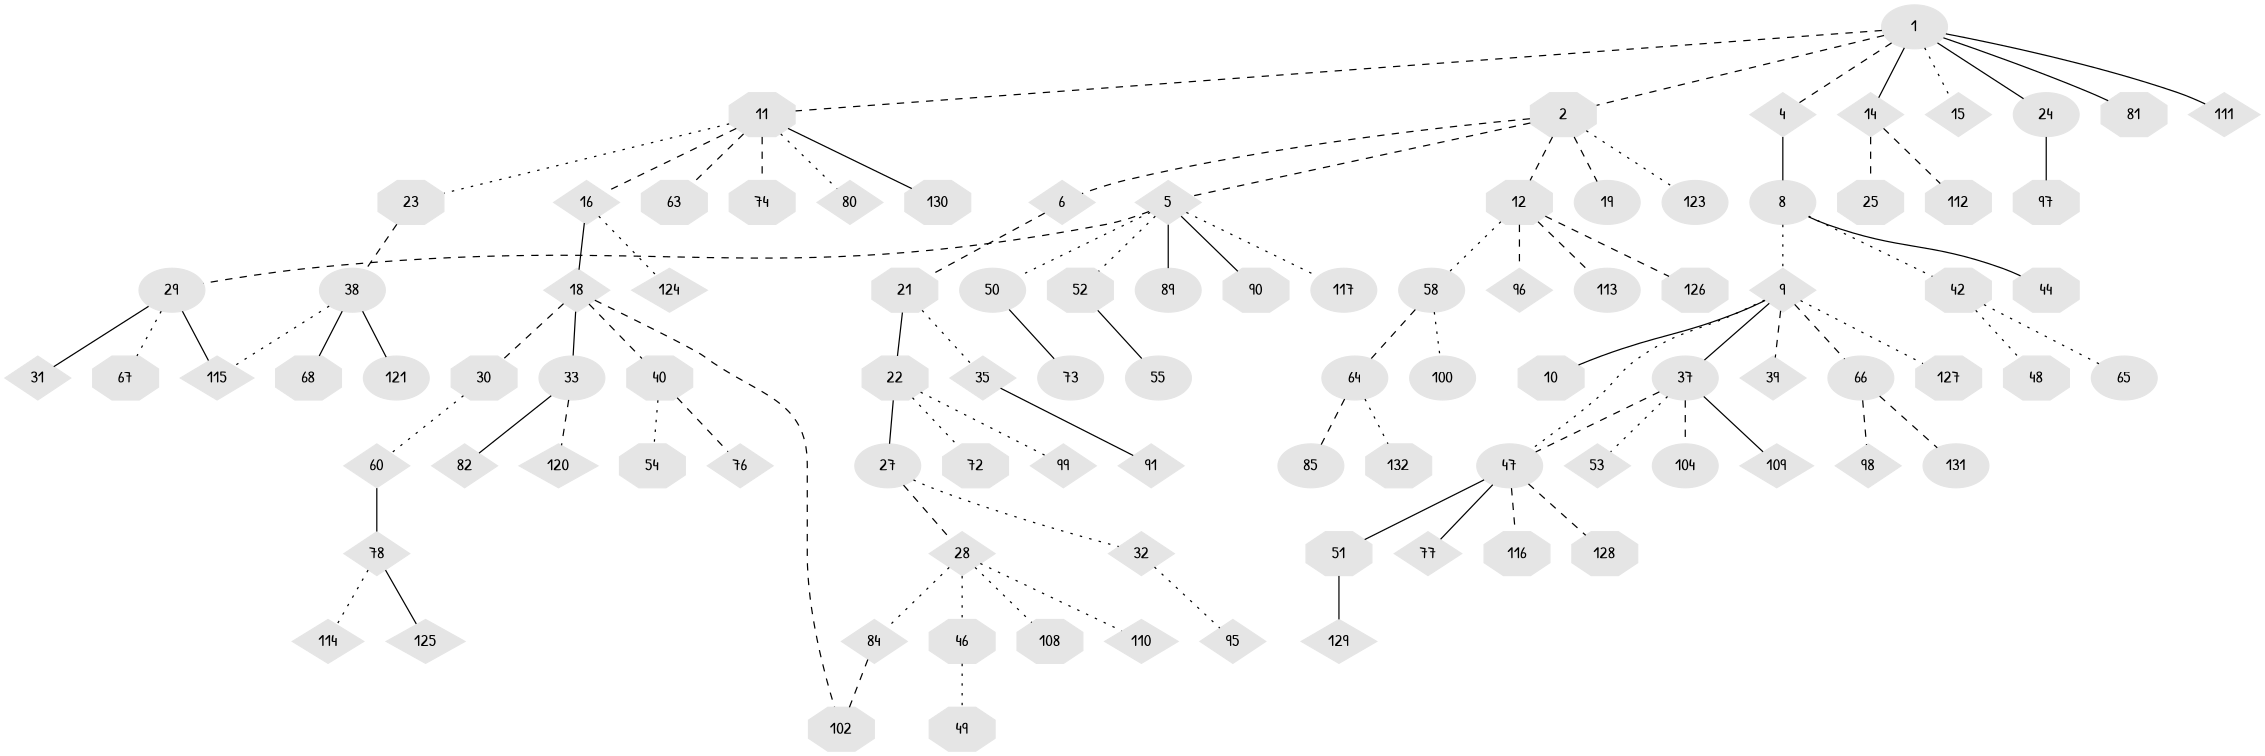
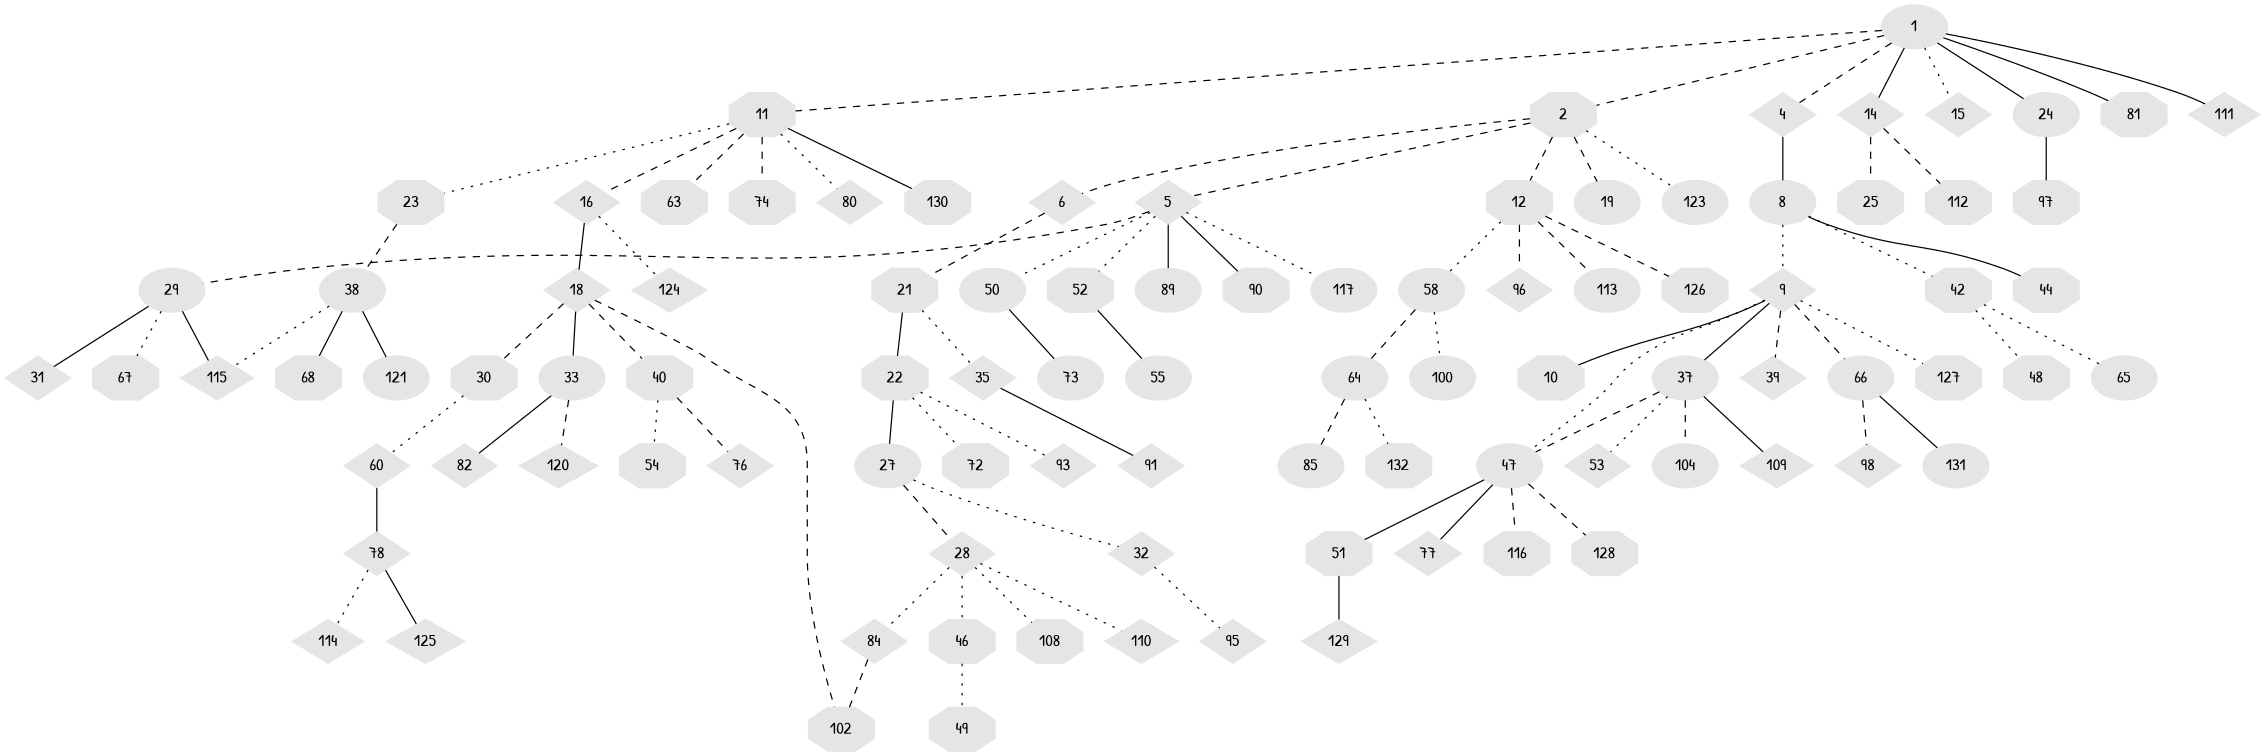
(1908, 422) -> (1908, 422)
(1063, 466) -> (1063, 466)
